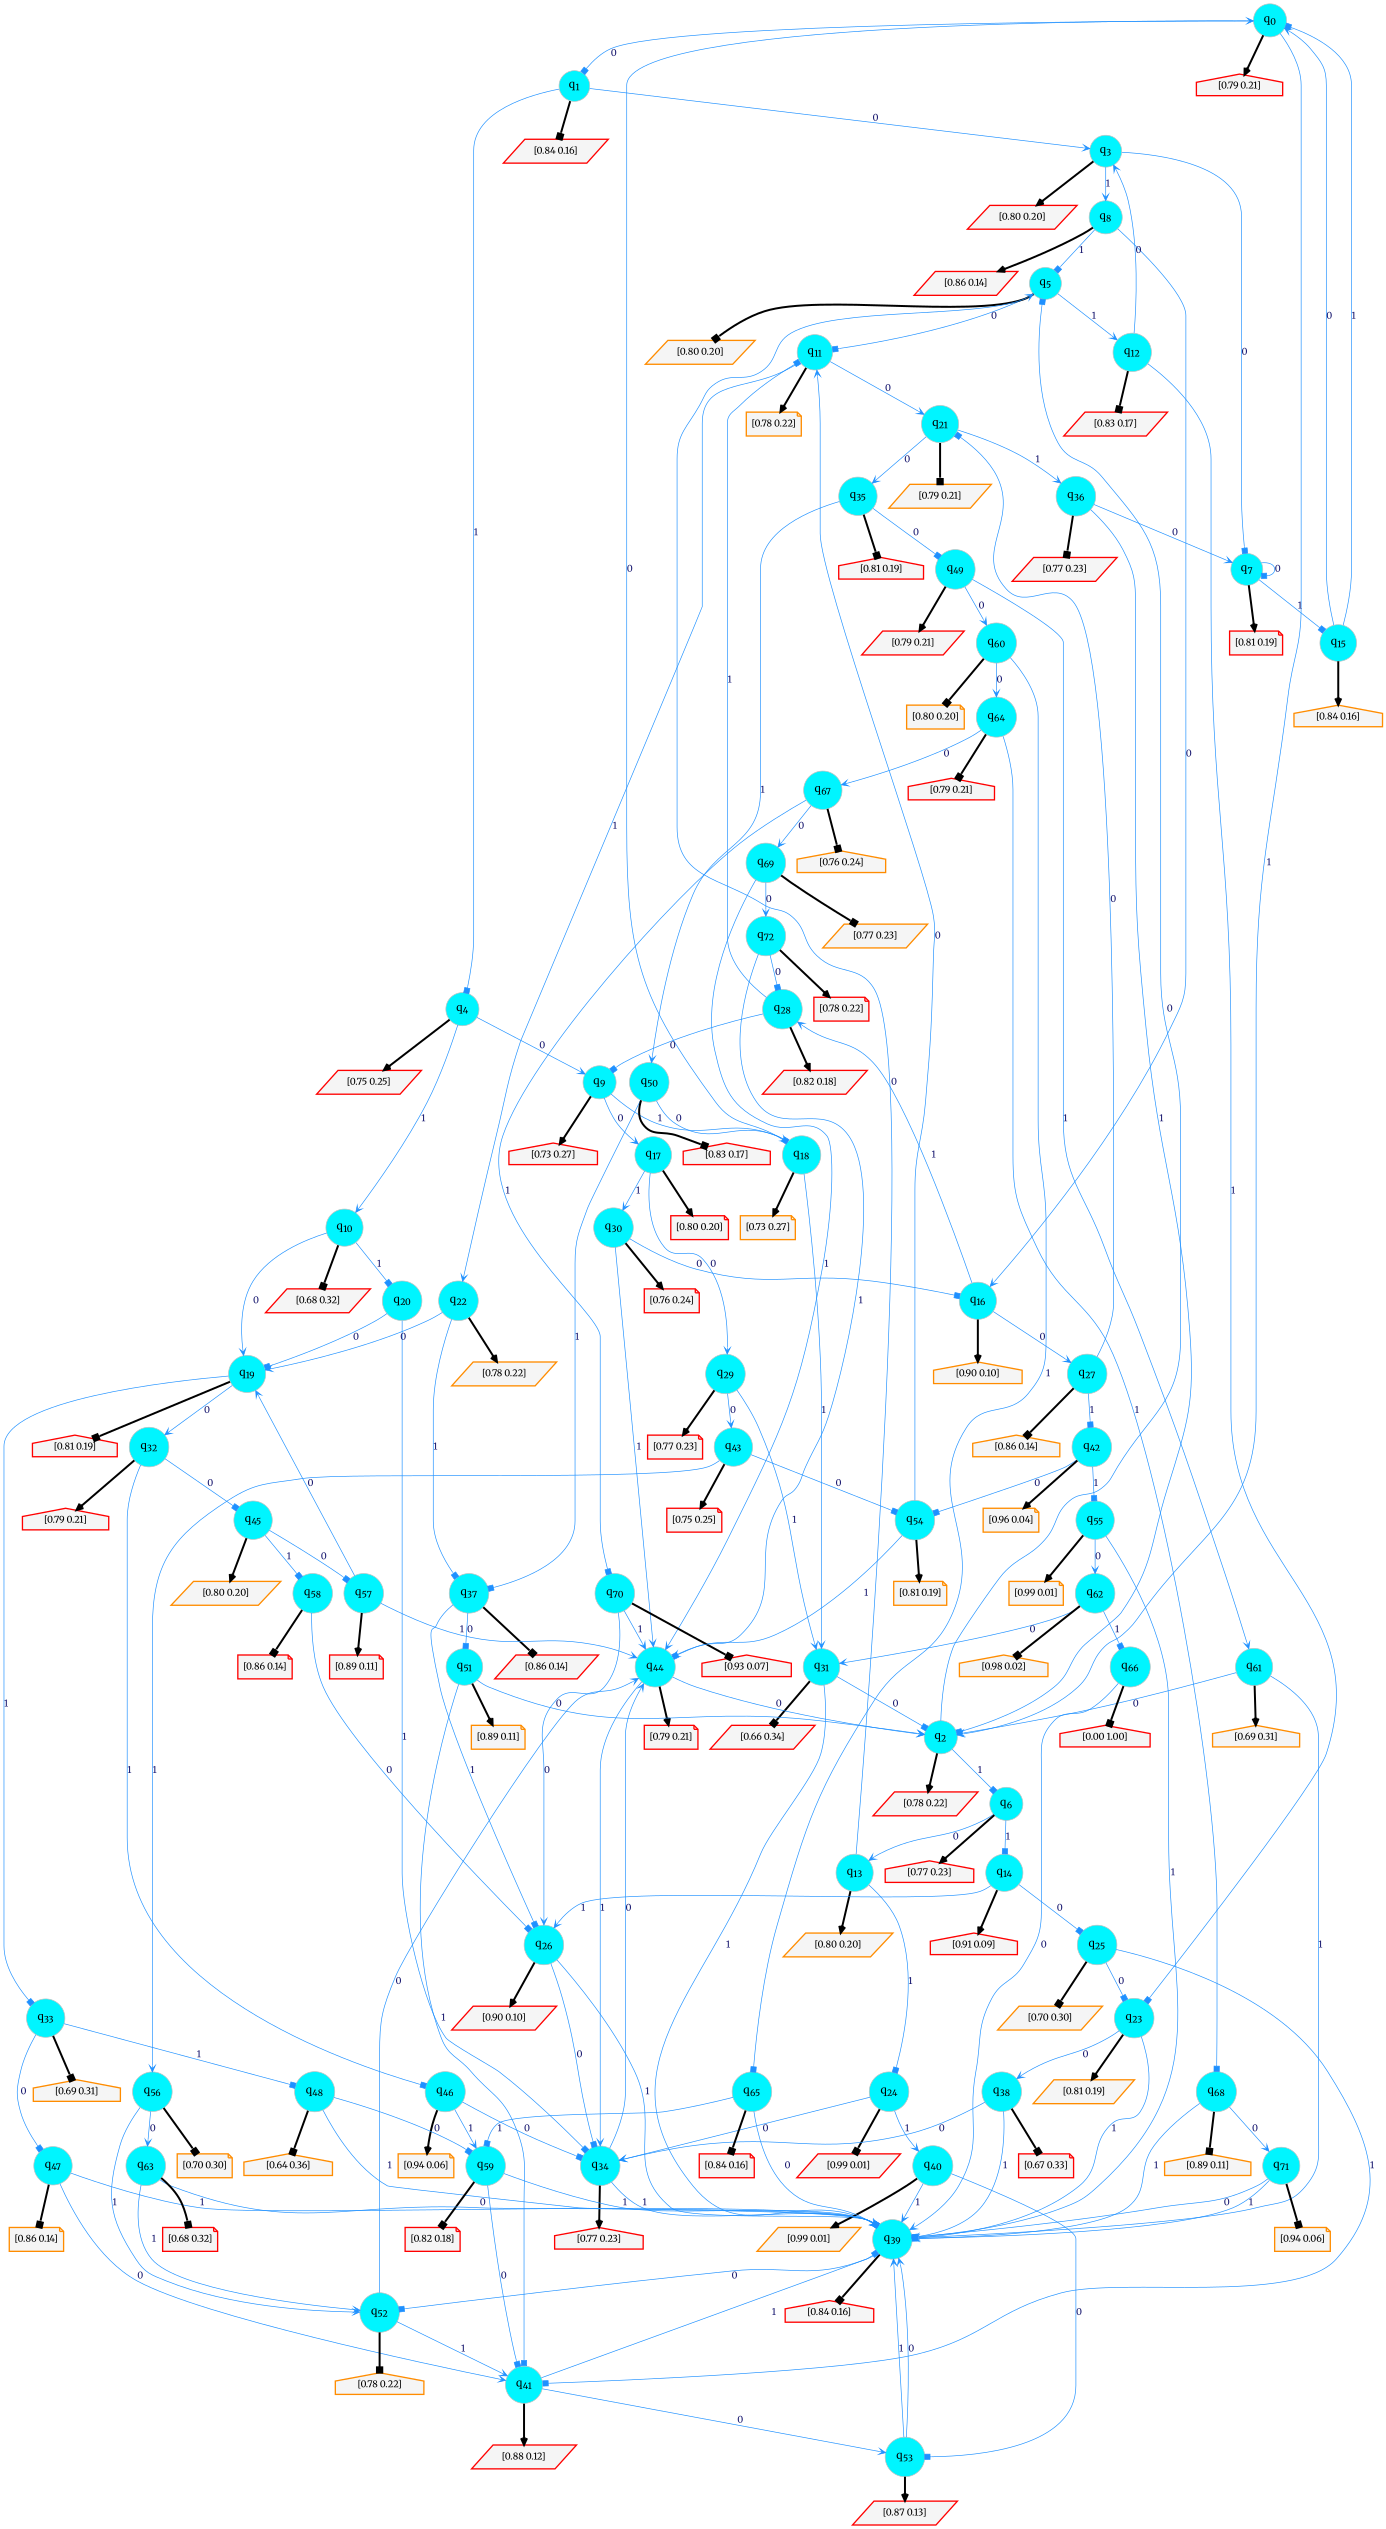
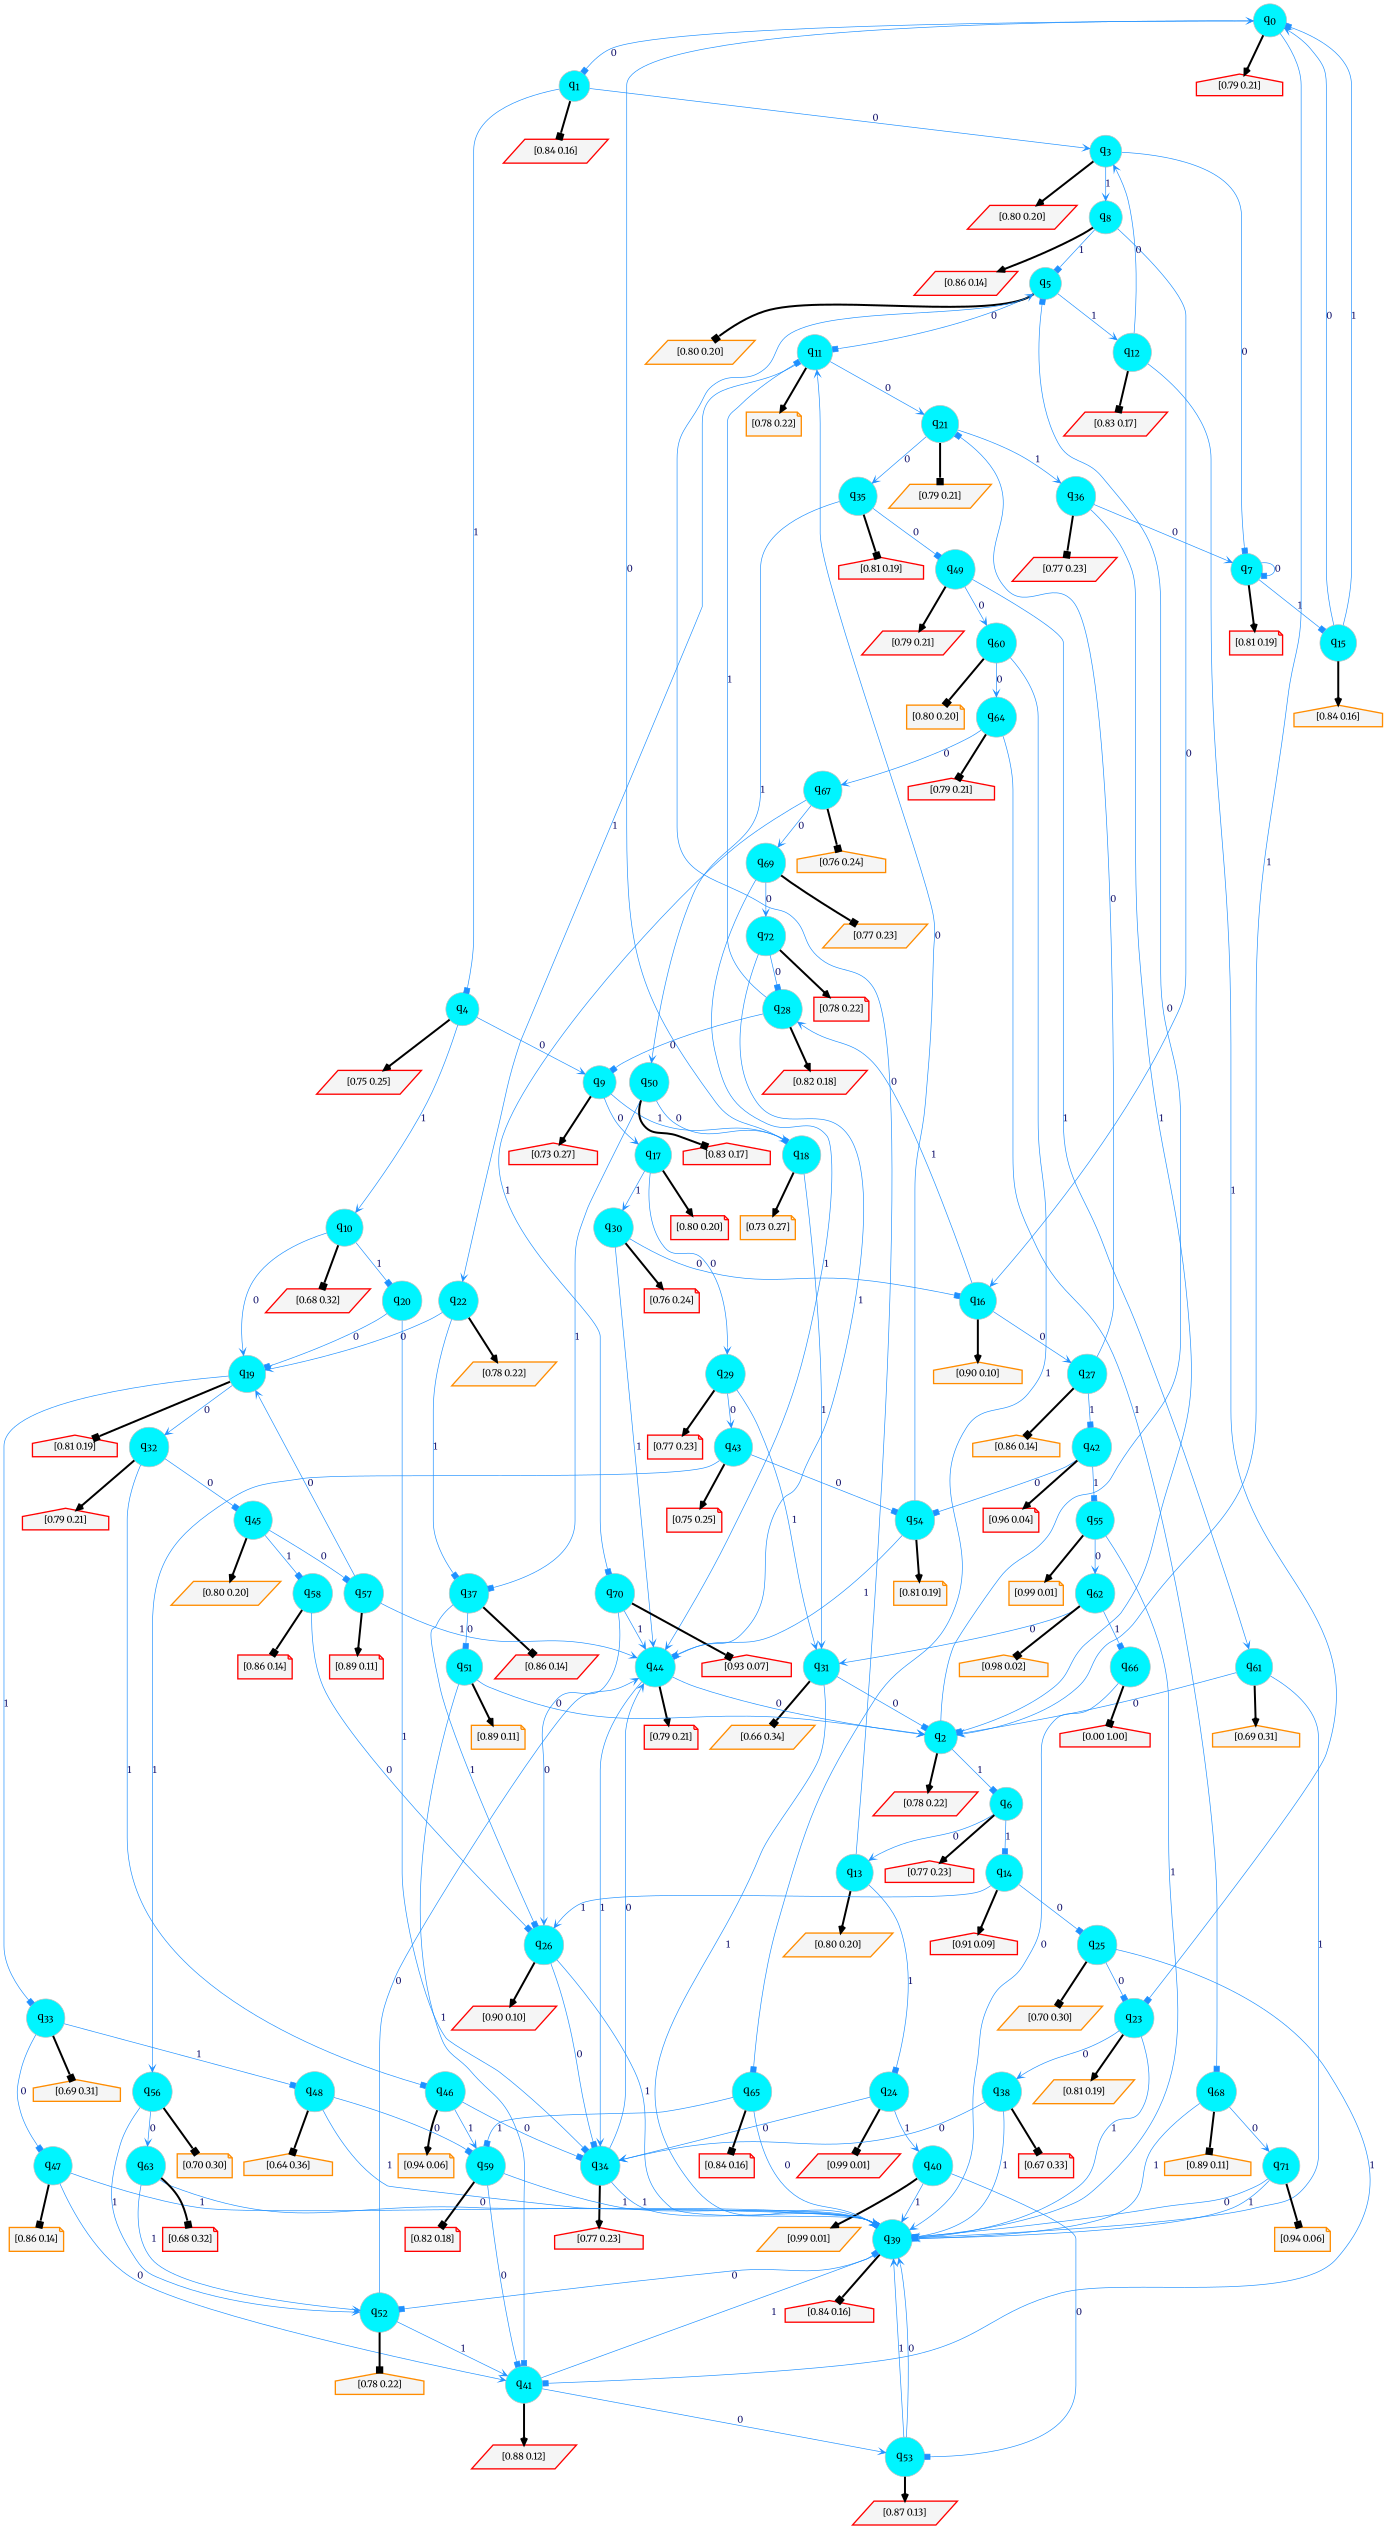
(1011, 1520) -> (1011, 1520)
(763, 1737) -> (763, 1737)
